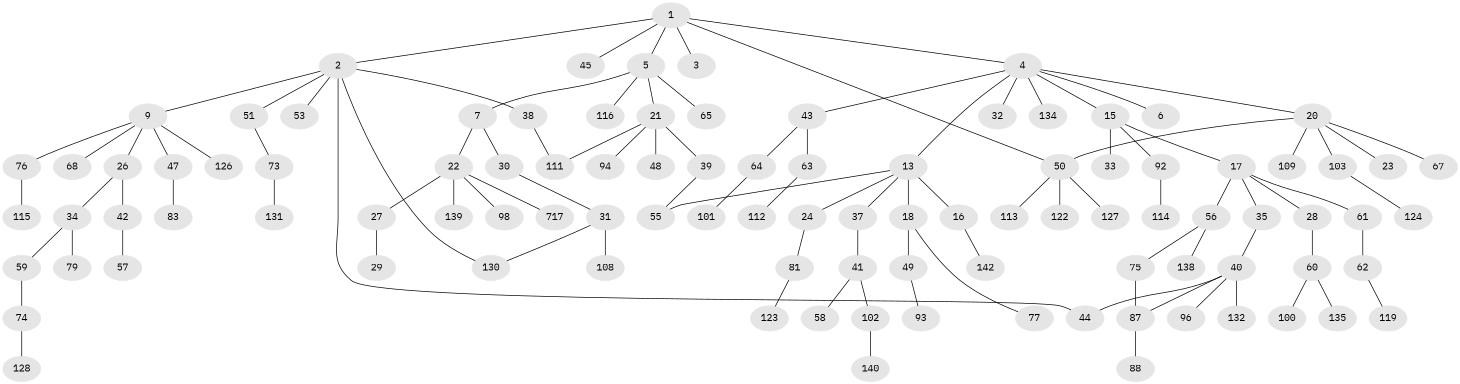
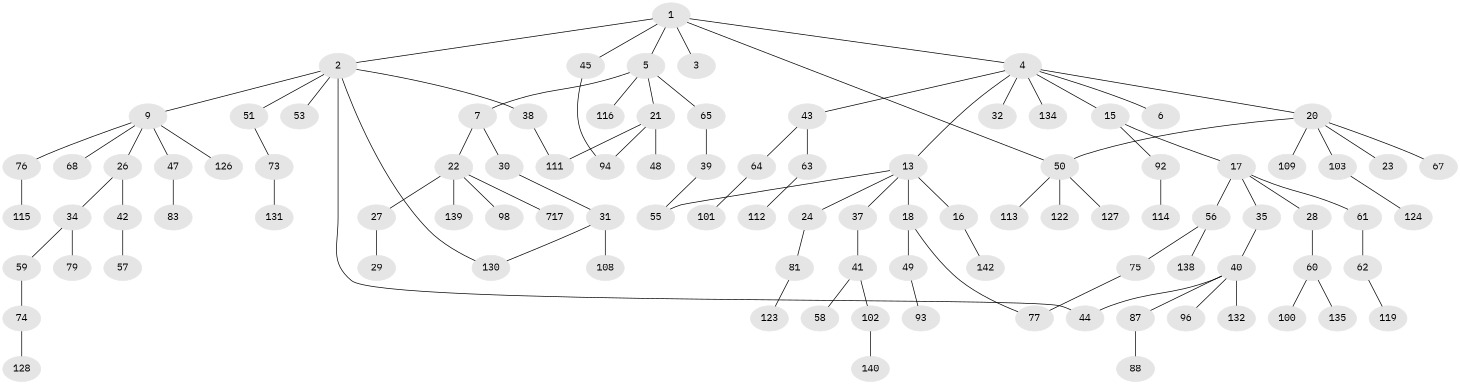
none -> (578, 119)
(681, 142) -> (706, 142)
(1110, 167) -> none
(1136, 293) -> (1085, 293)
